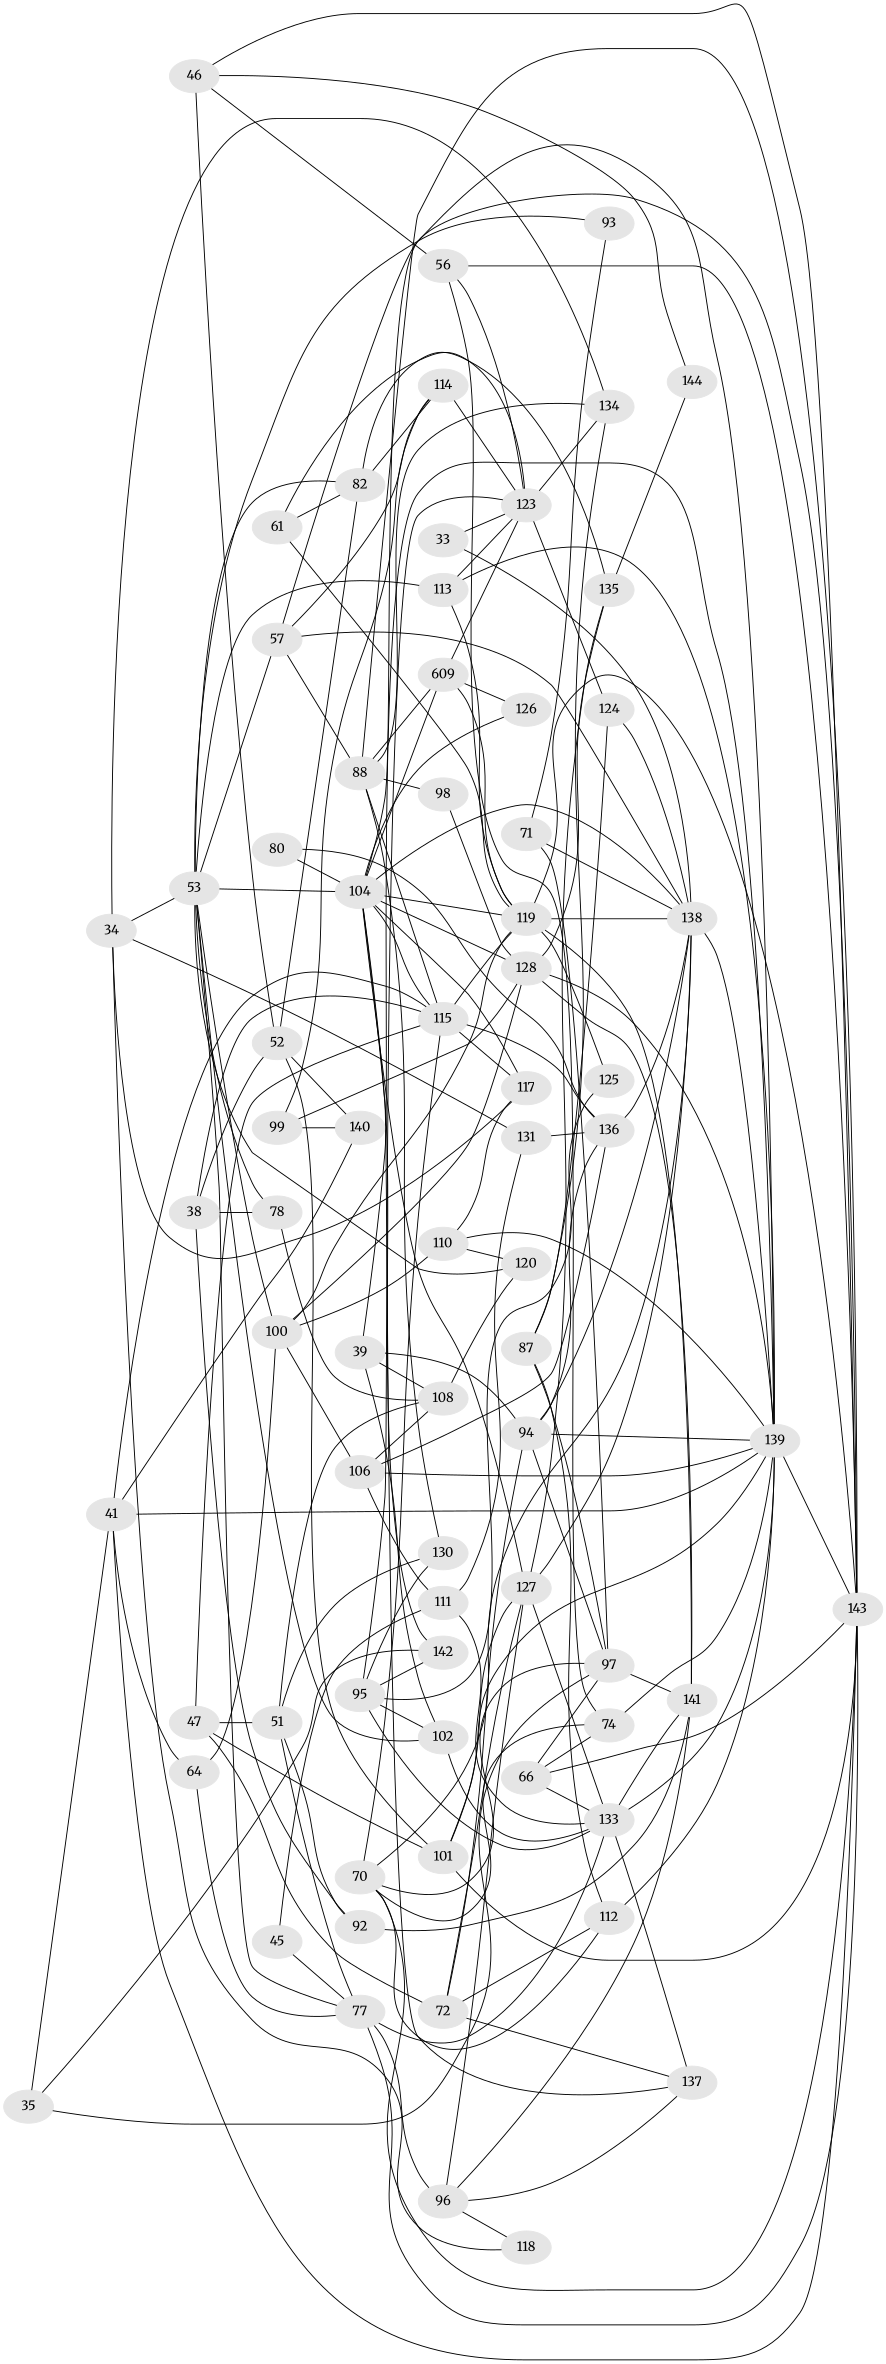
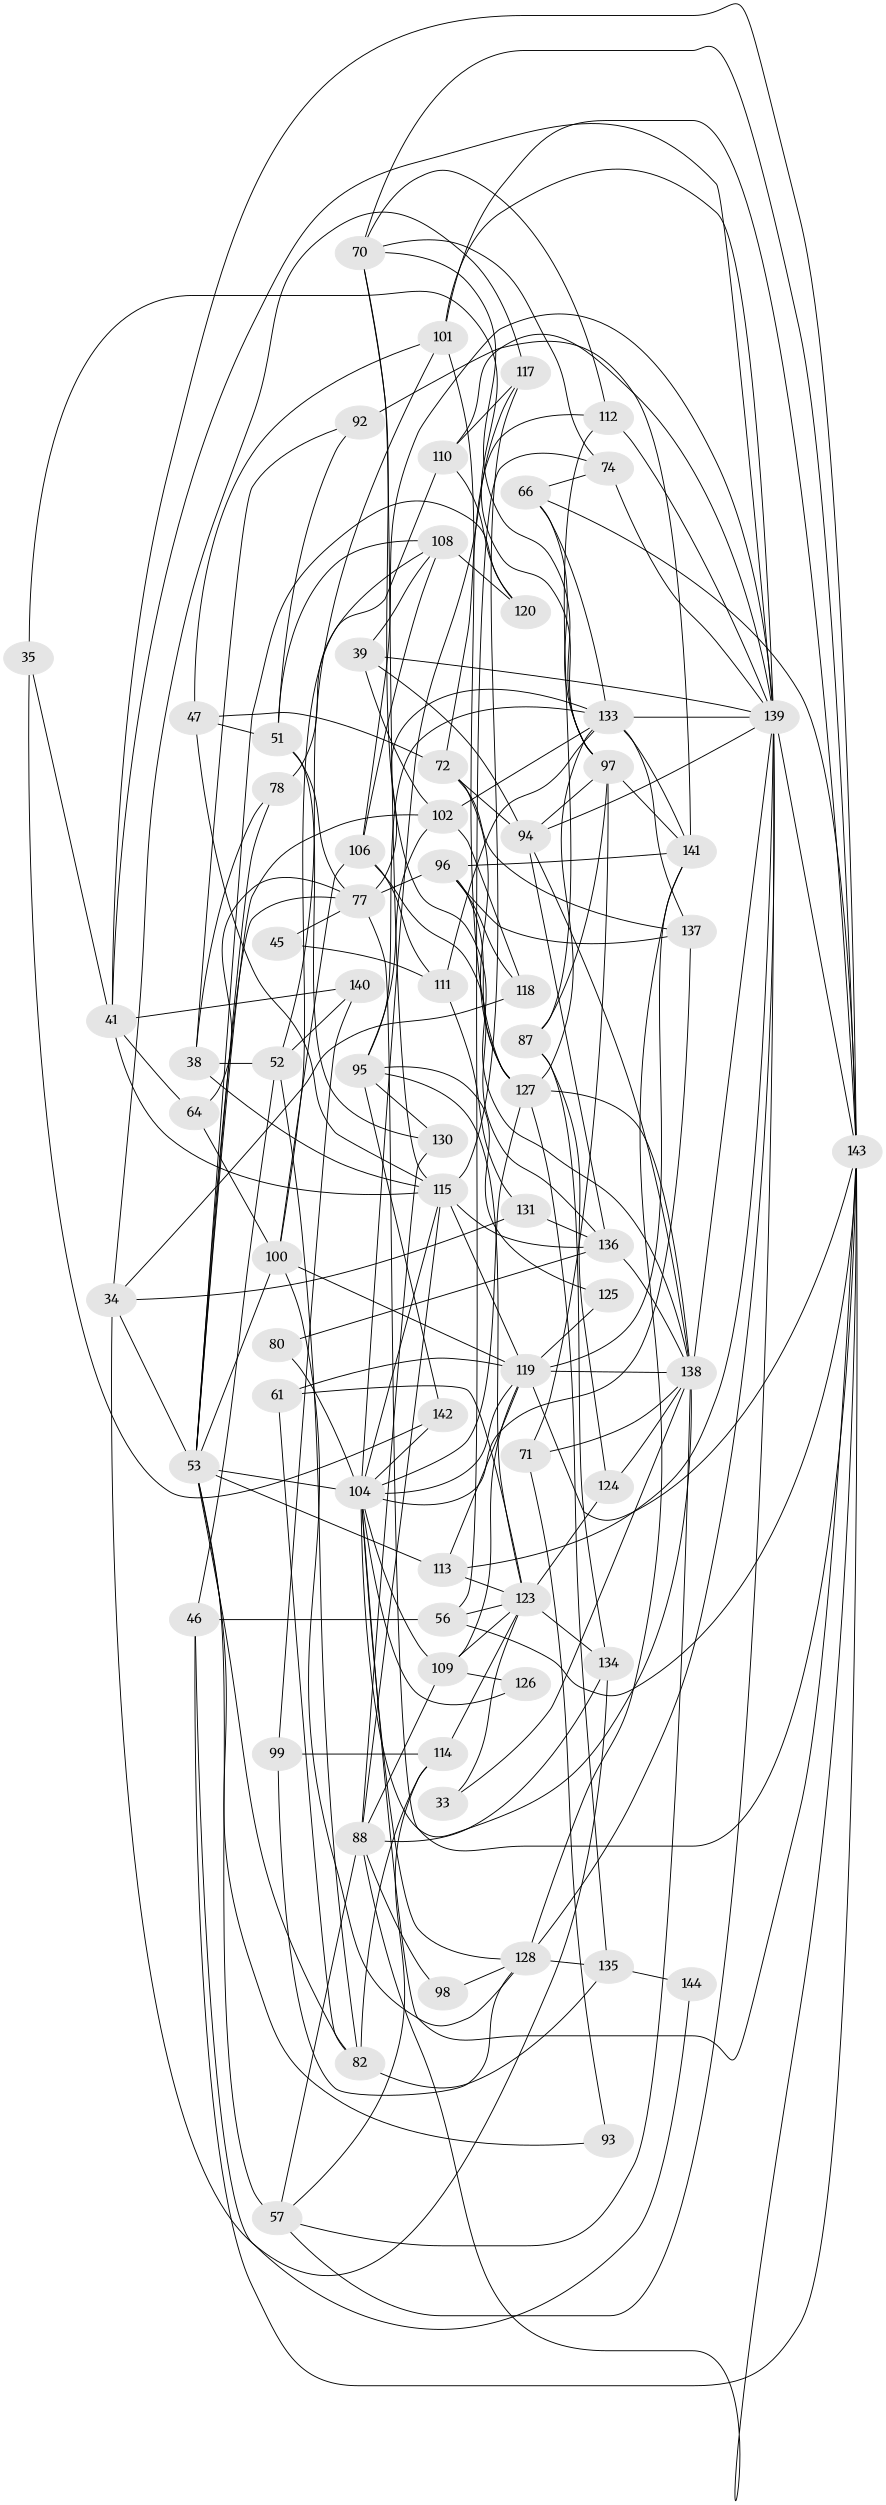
(443, 675) -> (443, 1669)
none -> (504, 935)
